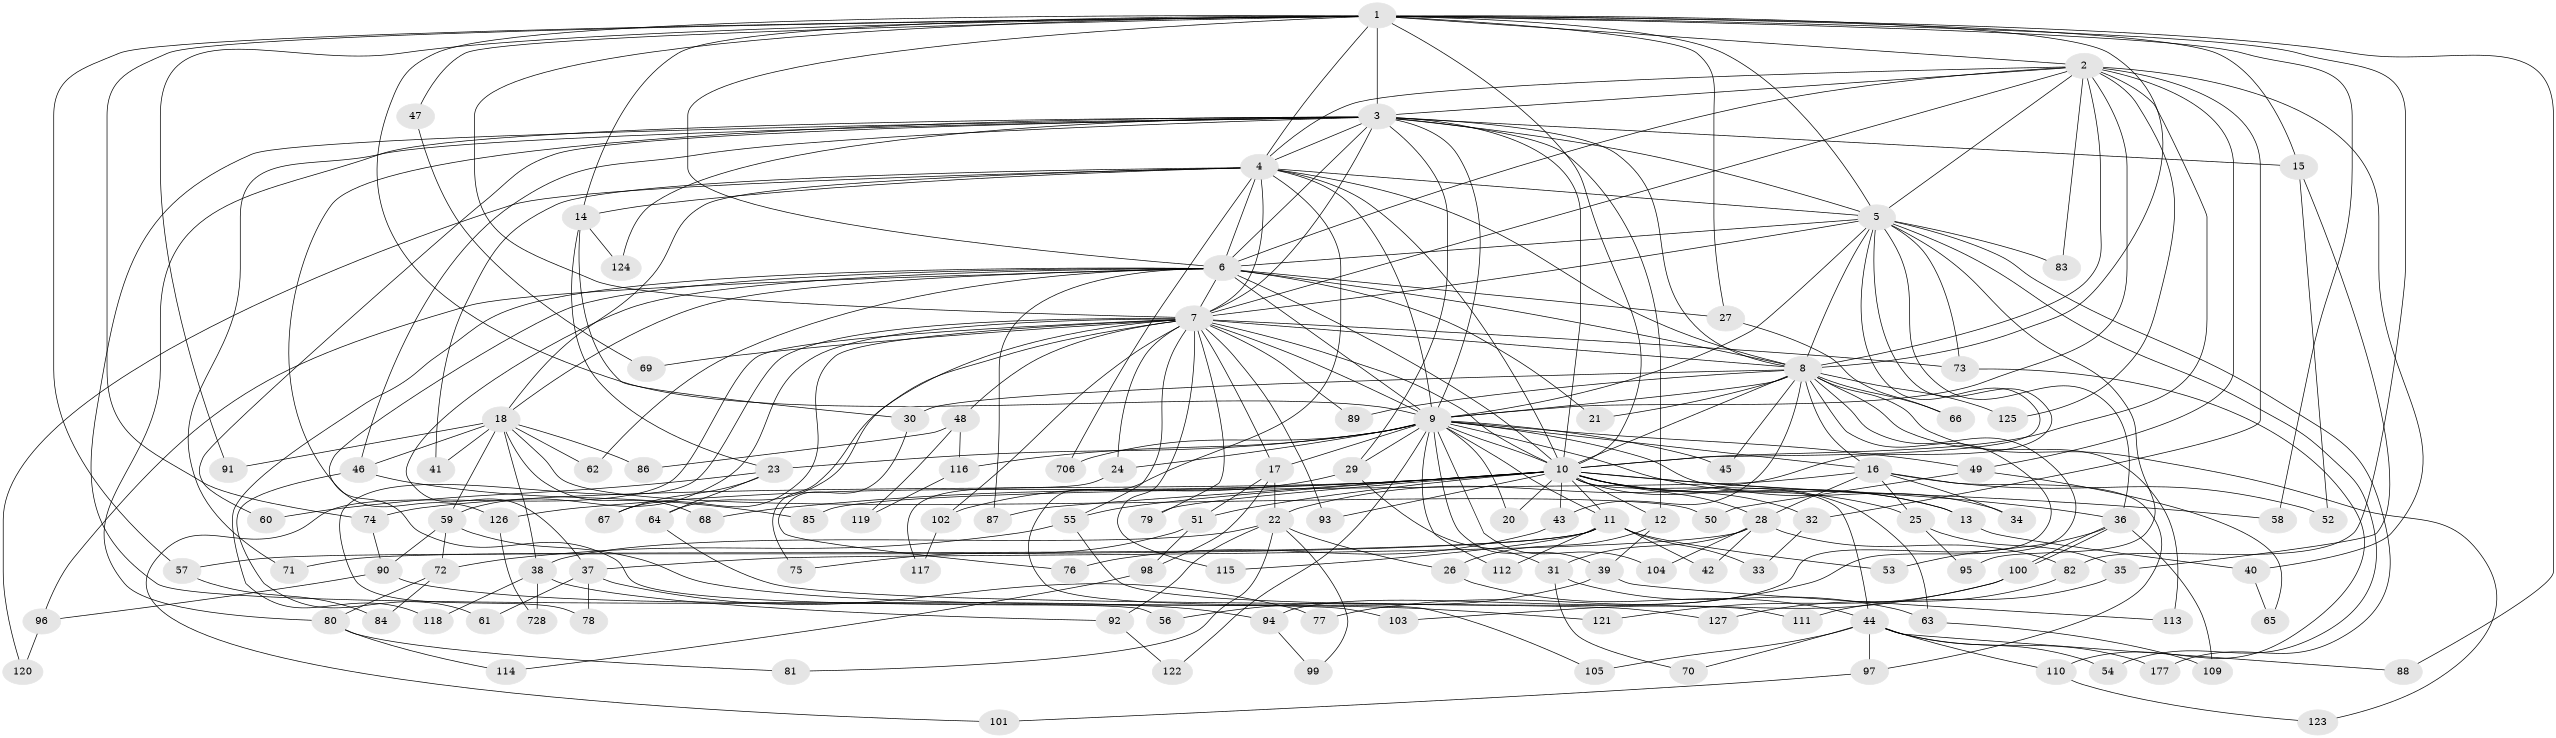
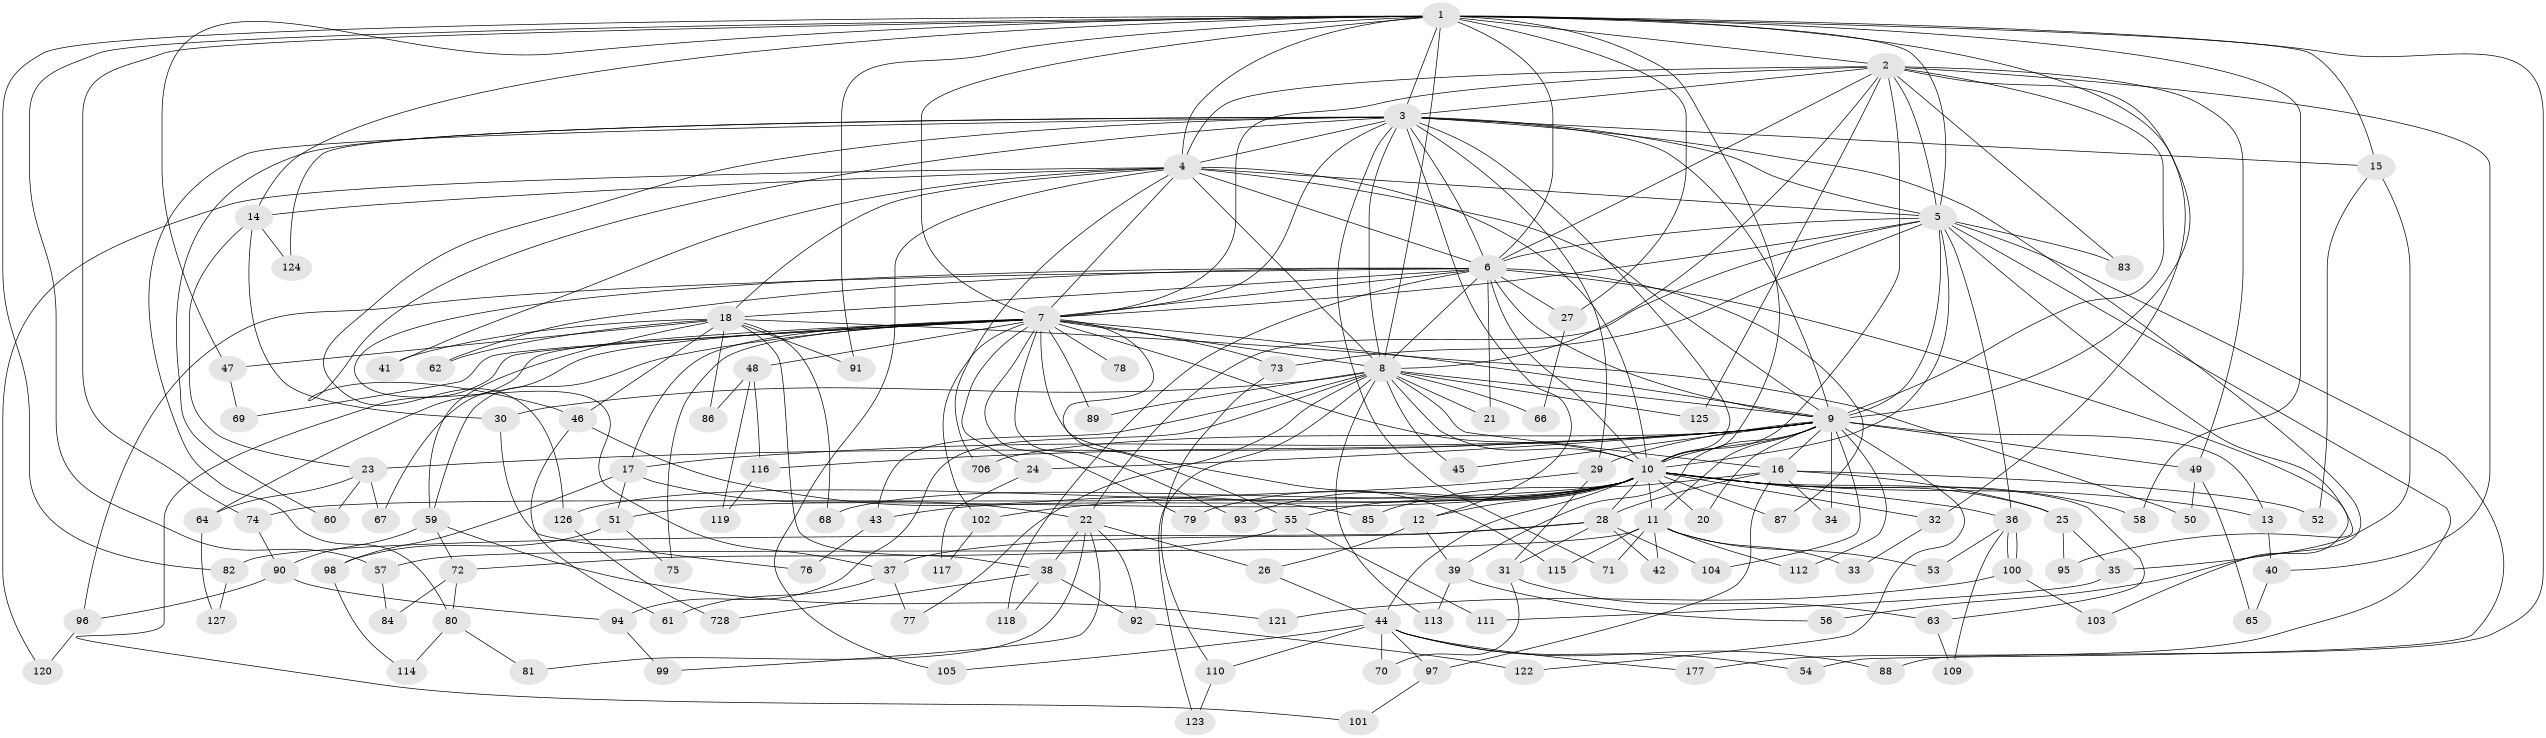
(1835, 291) -> none
none -> (408, 350)
(589, 595) -> none
